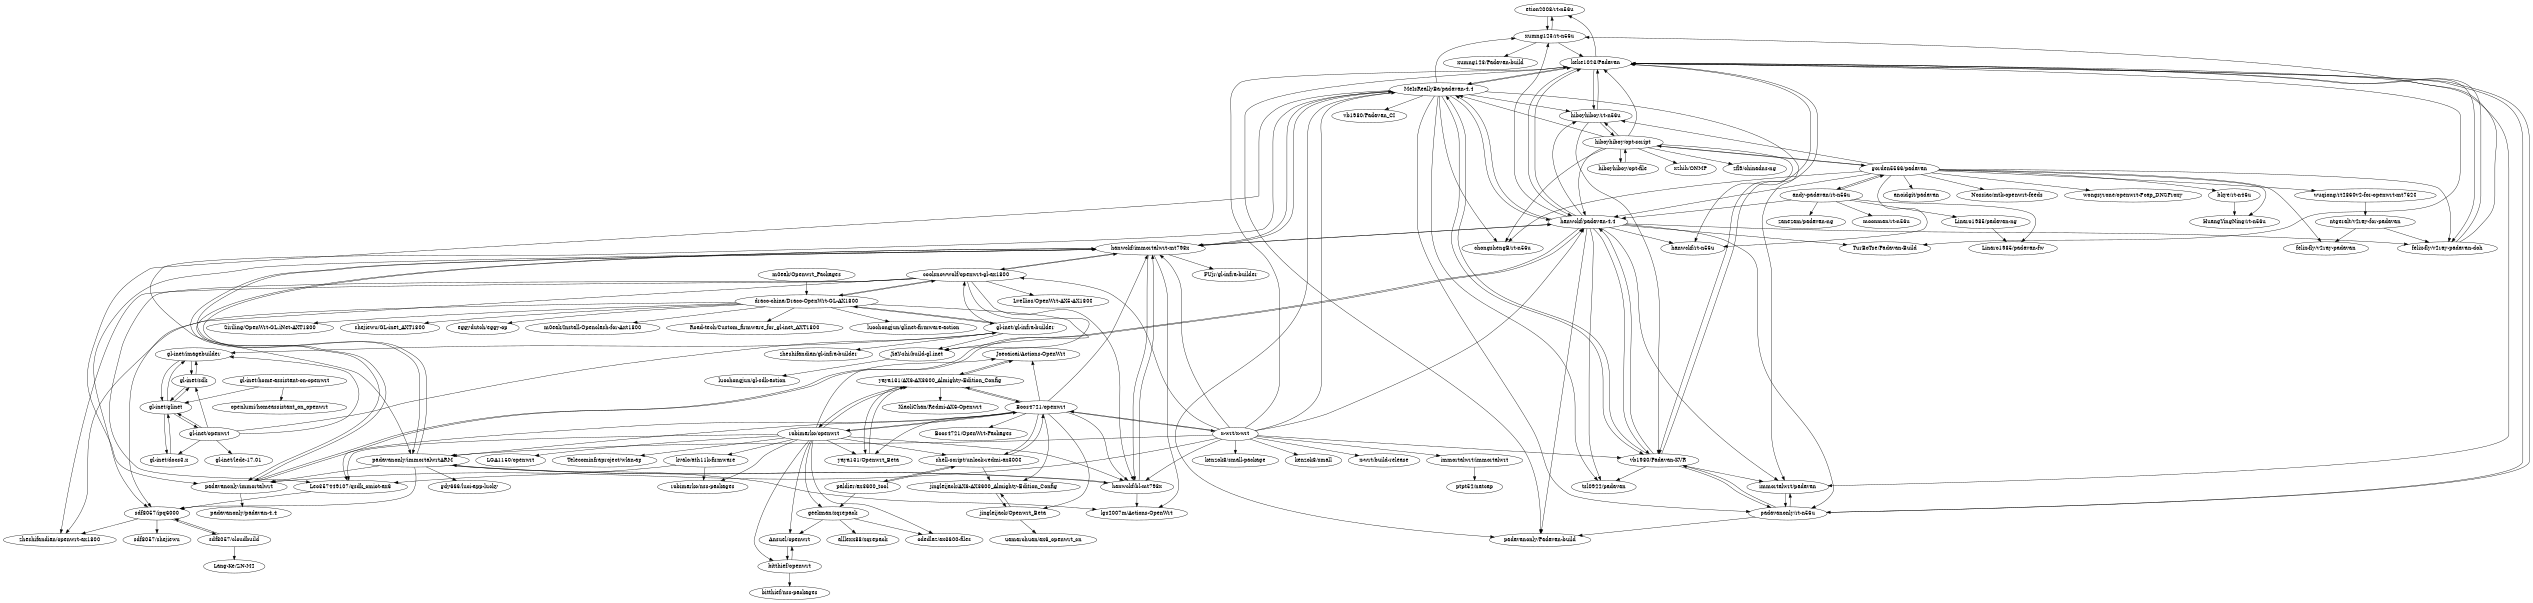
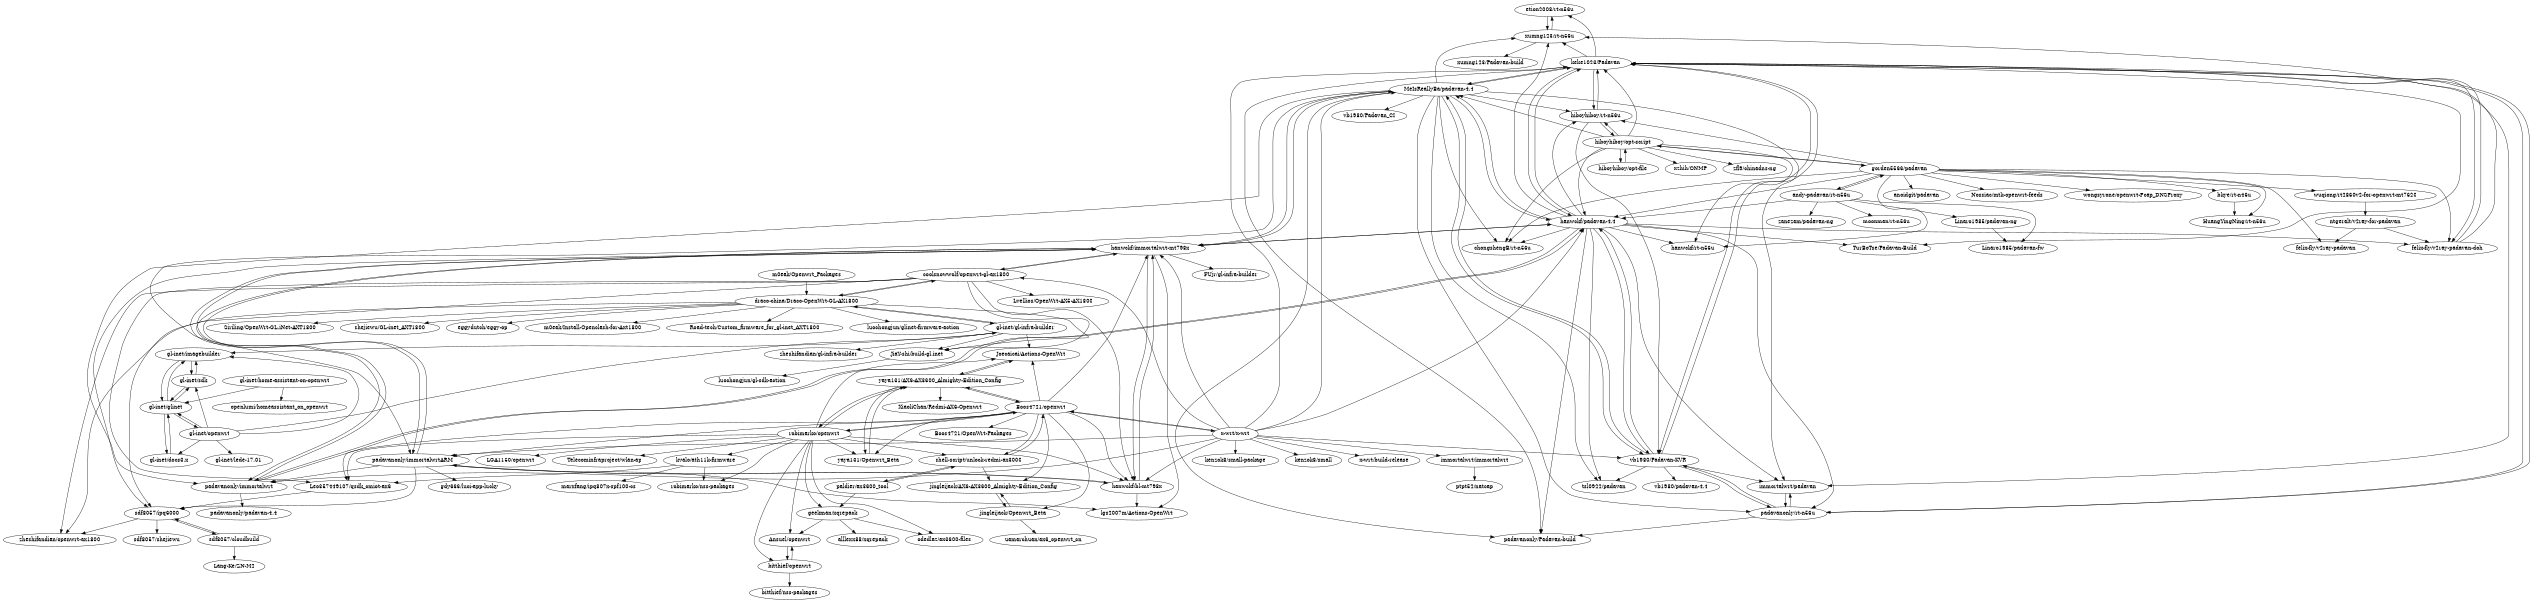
(1569, 49) -> (1576, 50)
none -> (1547, 235)
(972, 312) -> (1028, 339)
none -> (599, 487)
none -> (1681, 487)
